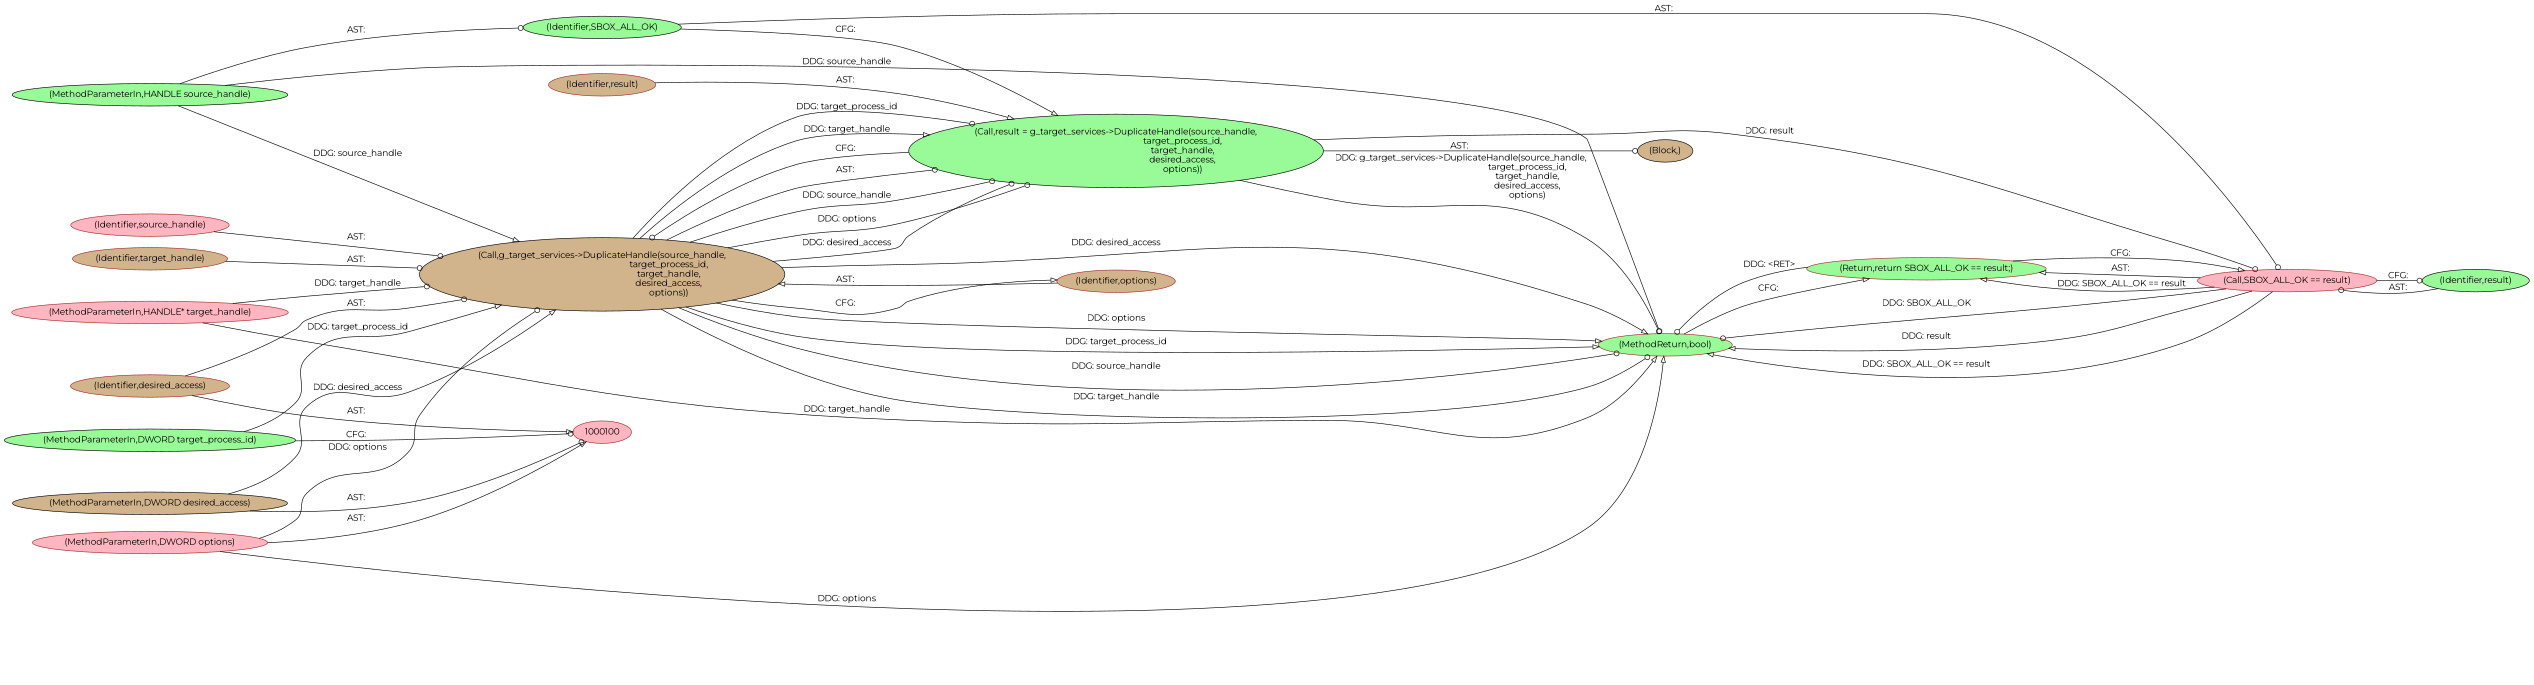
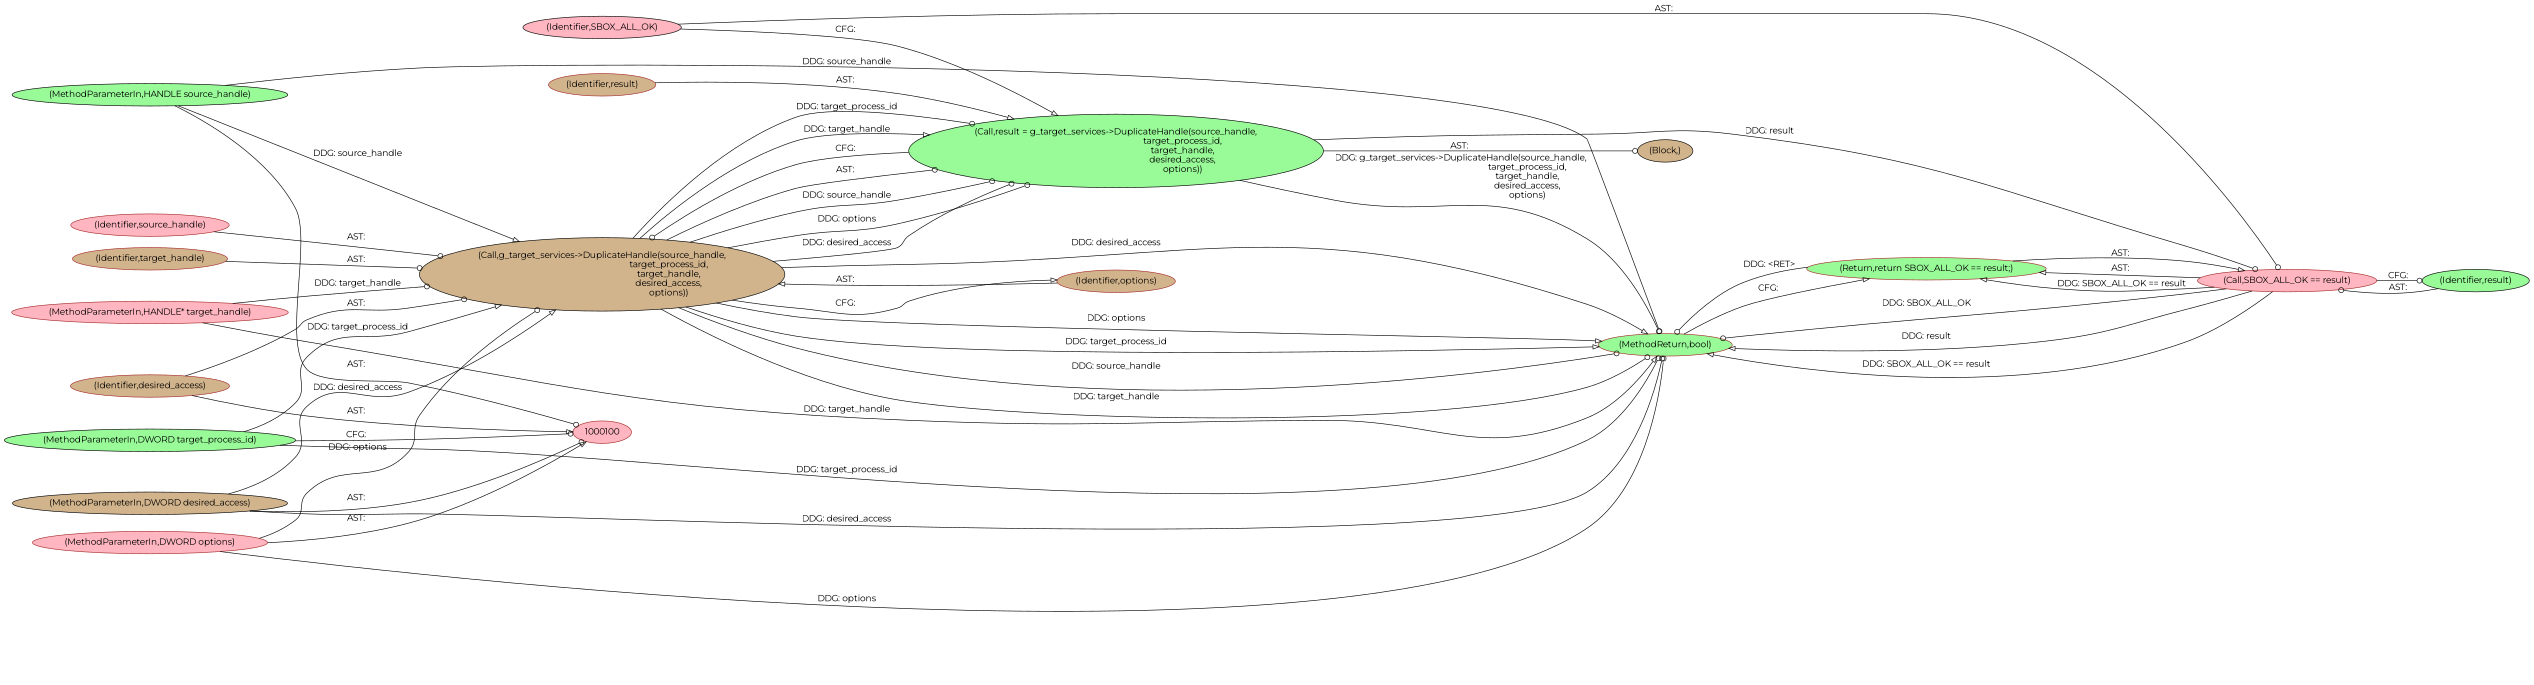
(602, 27) -> (602, 27)
(346, 41) -> (298, 346)
(2122, 254) -> (2122, 254)
none -> (990, 487)
none -> (997, 528)
(1002, 610) -> (1002, 610)
